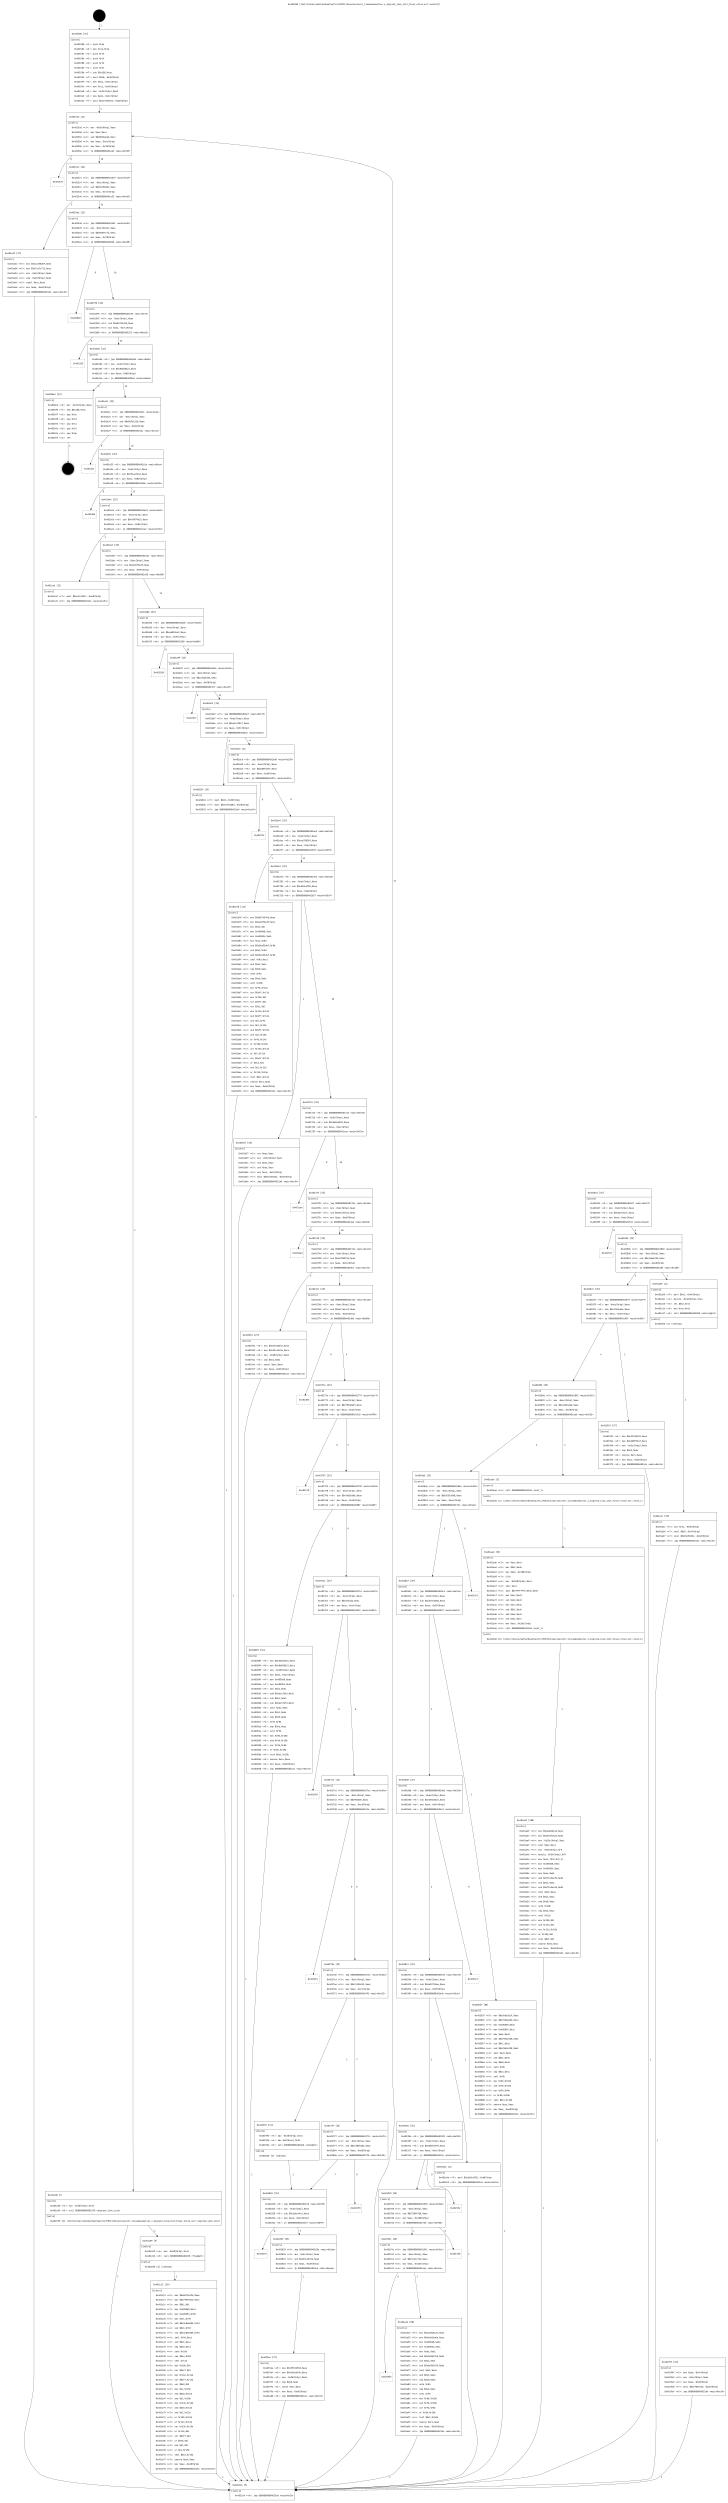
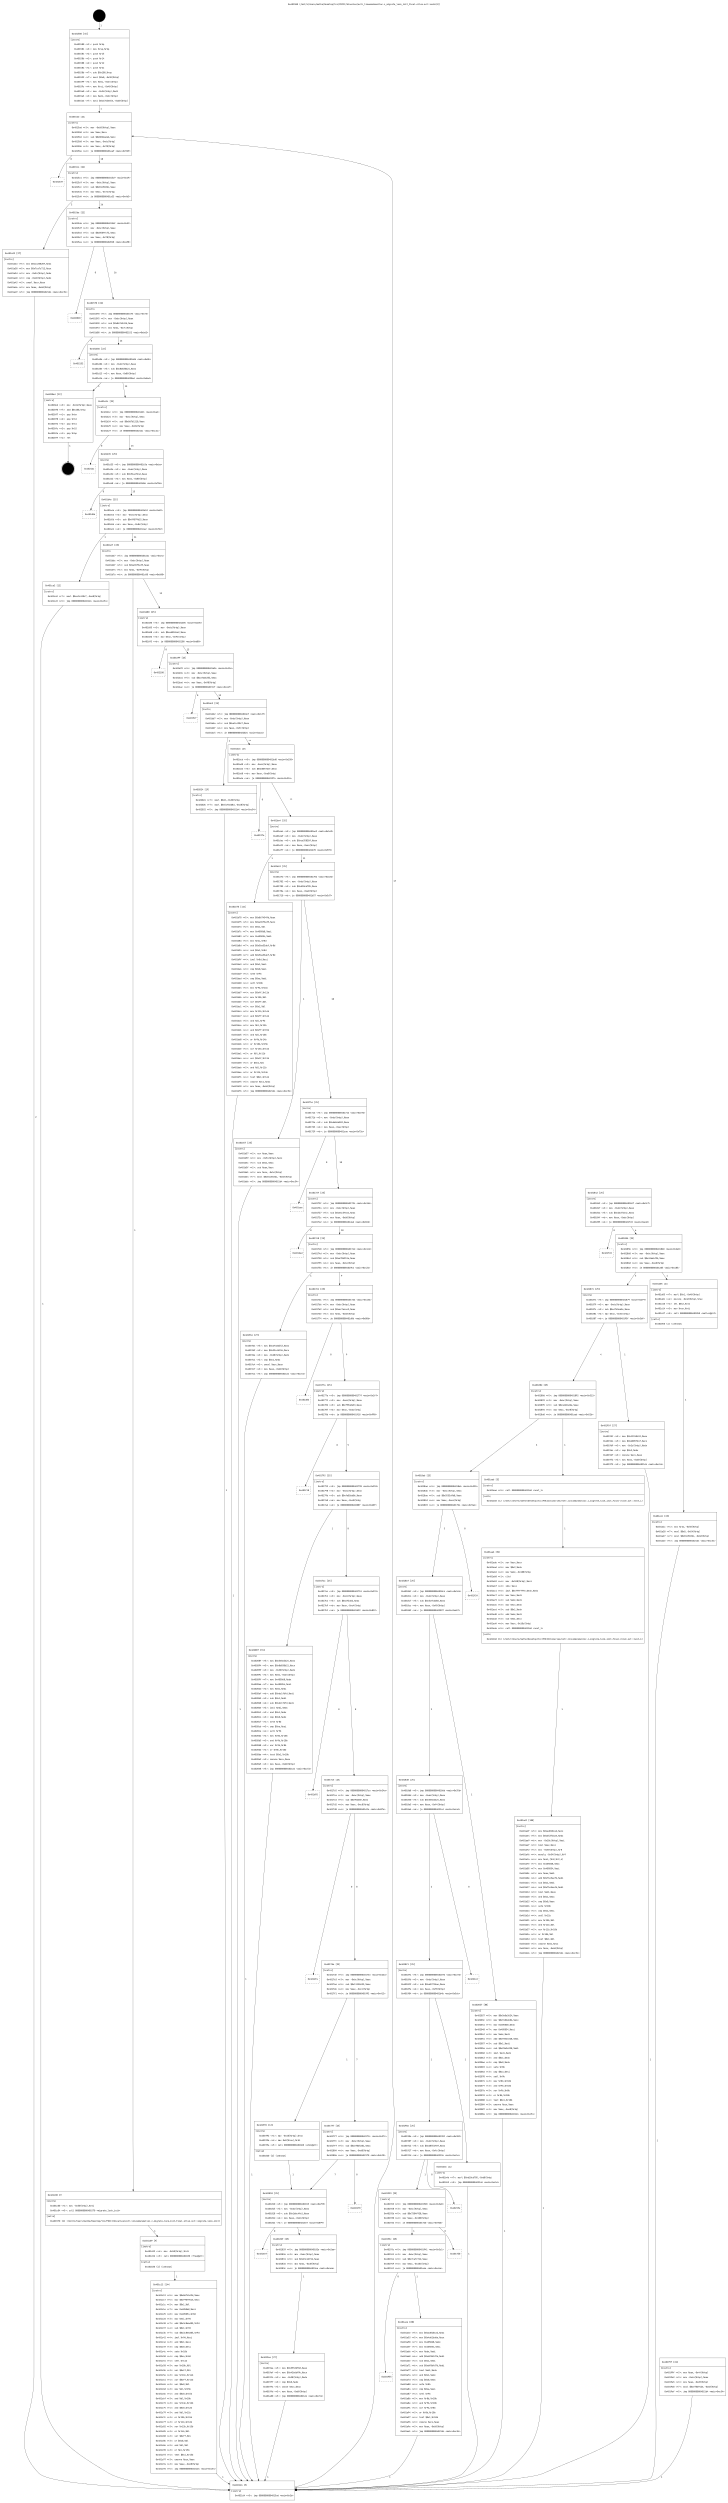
(114, 2394) -> (41, 1611)
